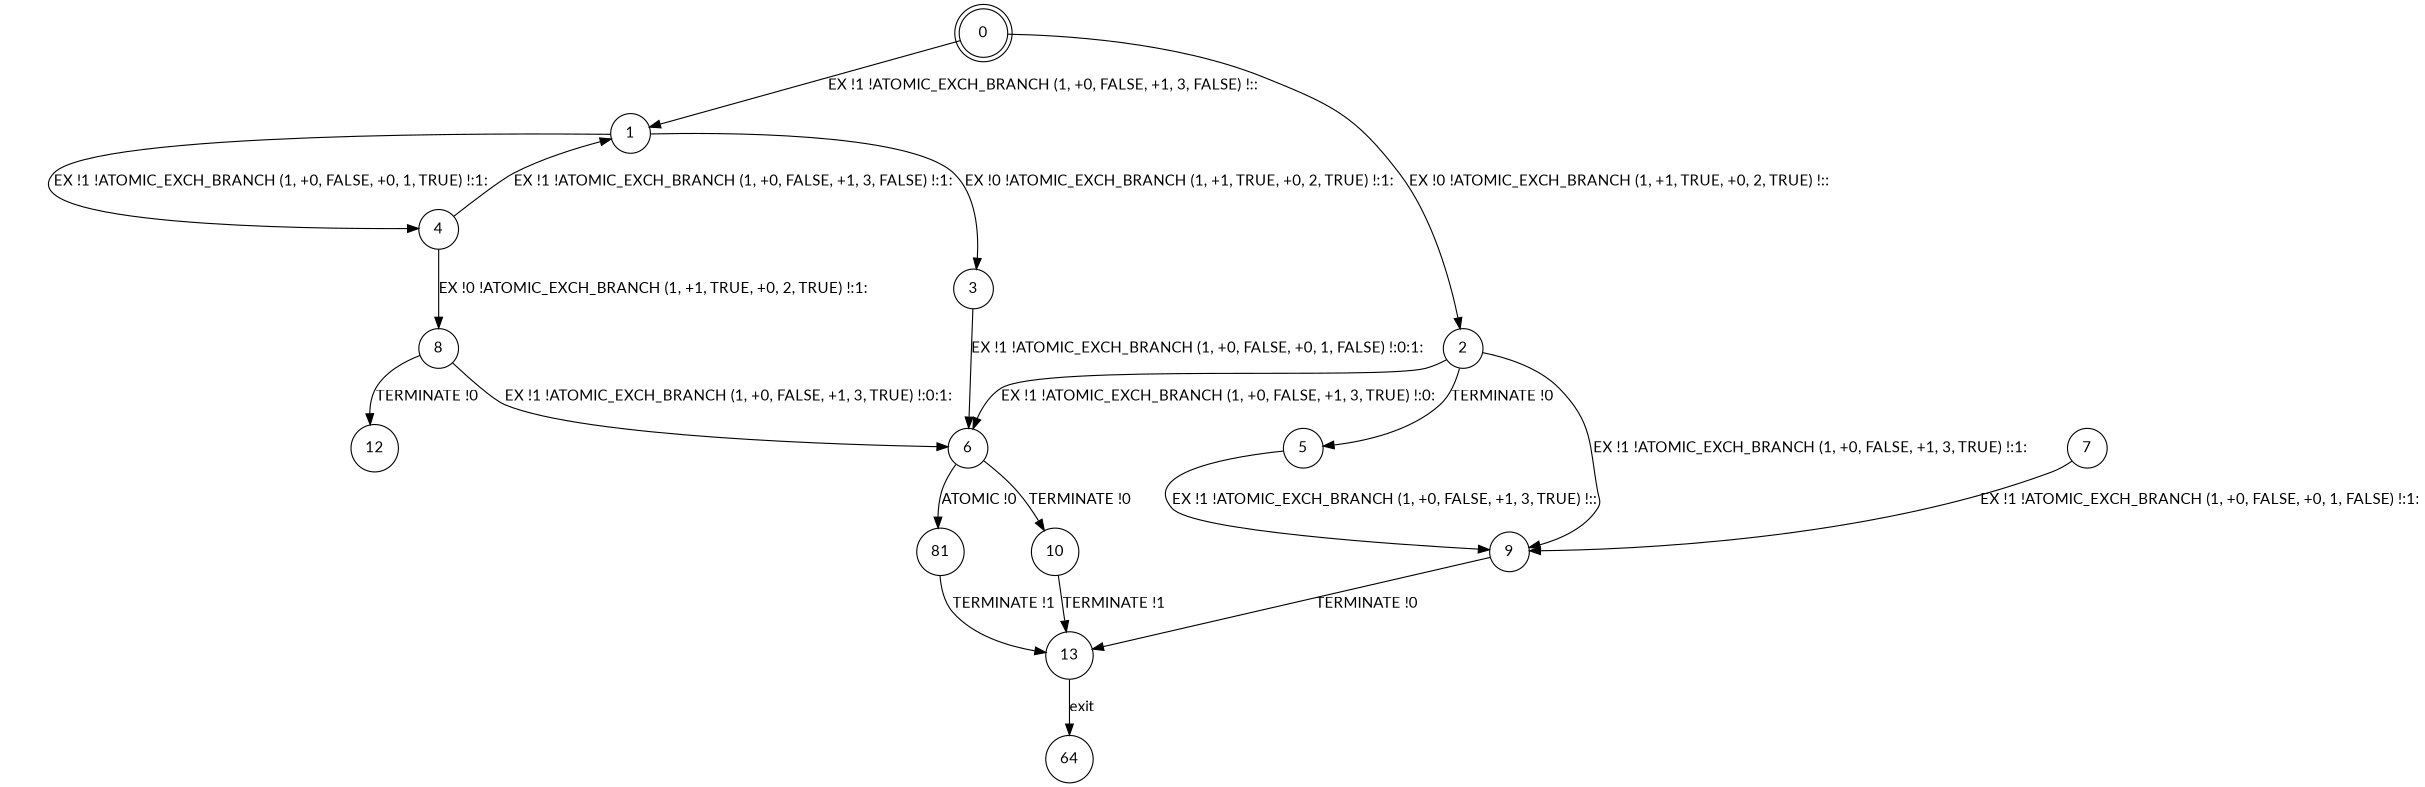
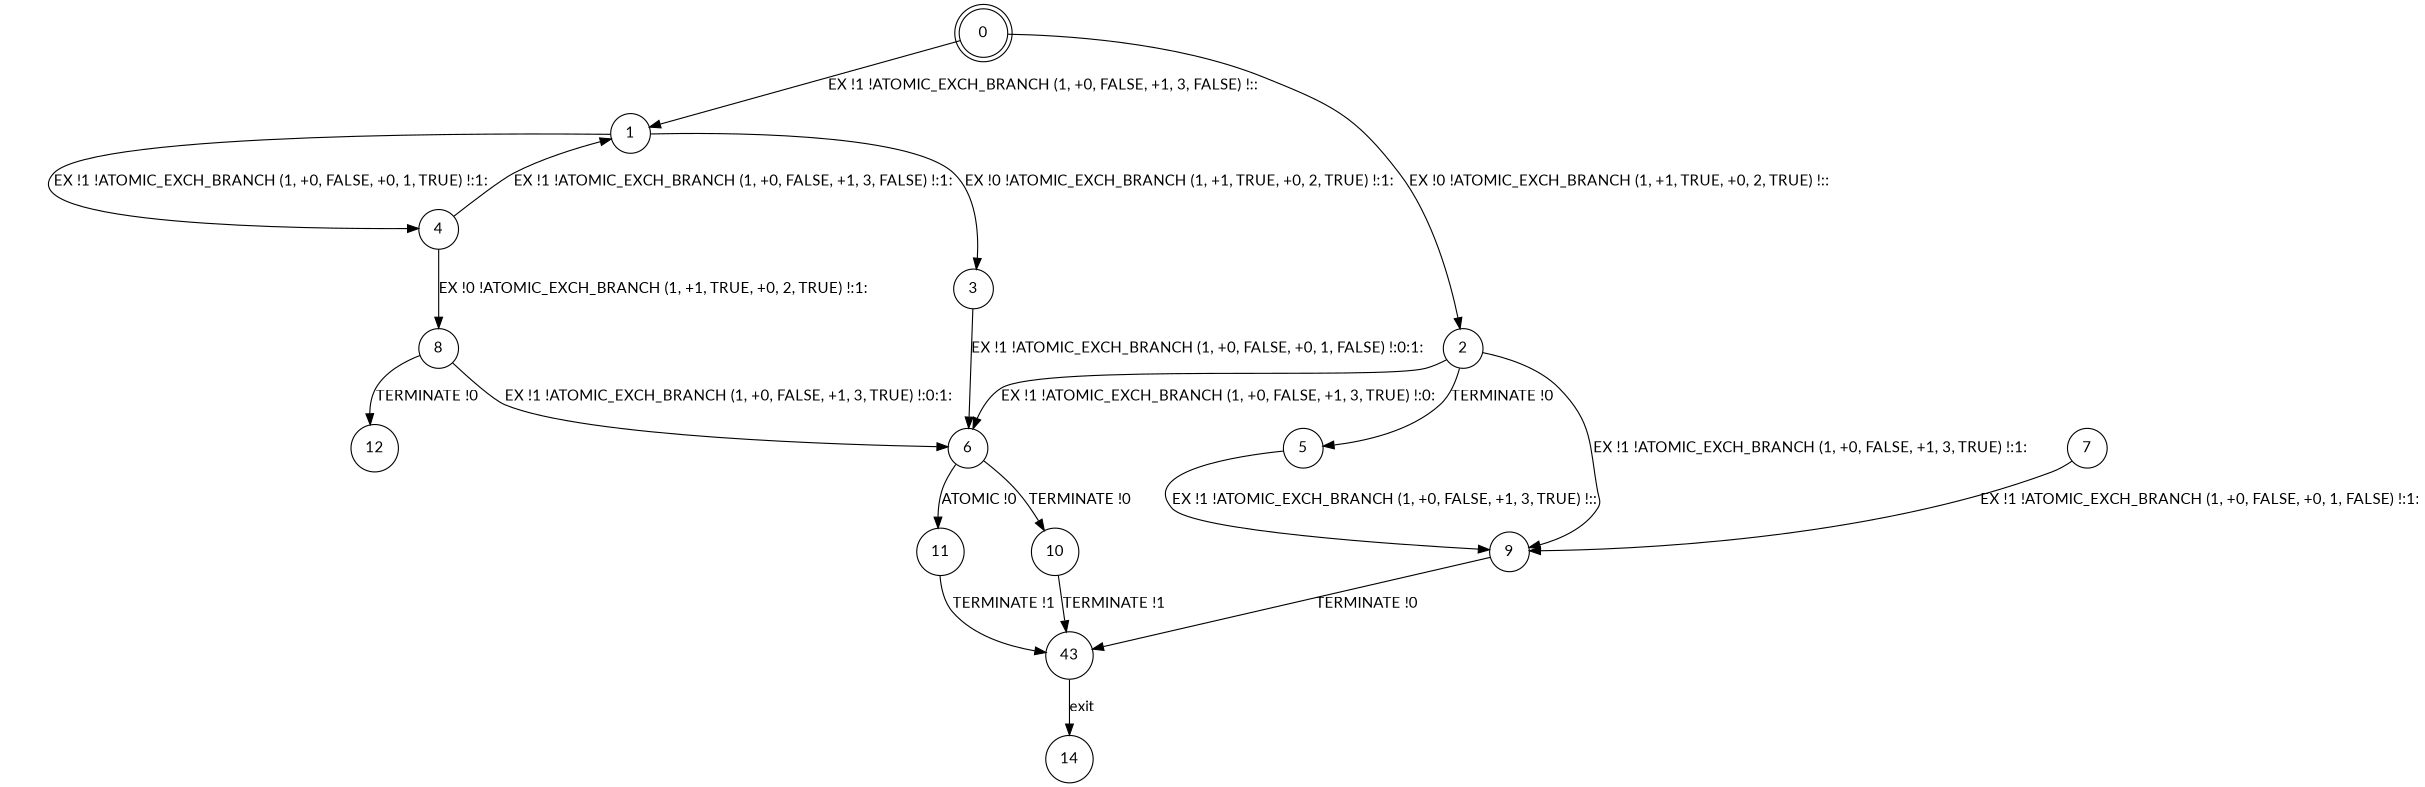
(940, 552) -> (940, 552)
(1069, 655) -> (1069, 655)
(1069, 759) -> (1069, 759)
